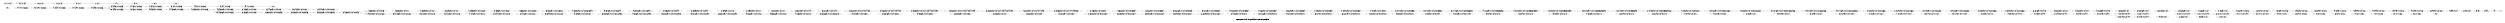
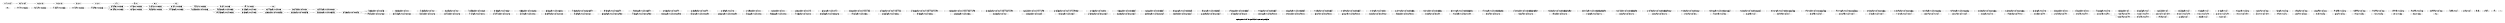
none -> (2163, 14)
